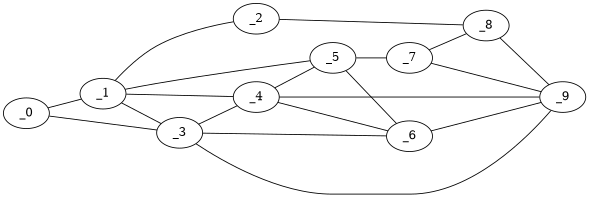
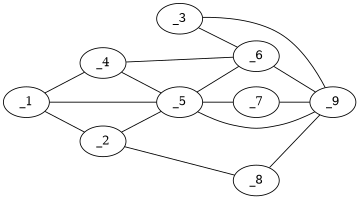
(448, 42) -> none
(409, 97) -> (256, 128)
(26, 113) -> none
(141, 113) -> none
(218, 115) -> none
none -> (141, 122)
